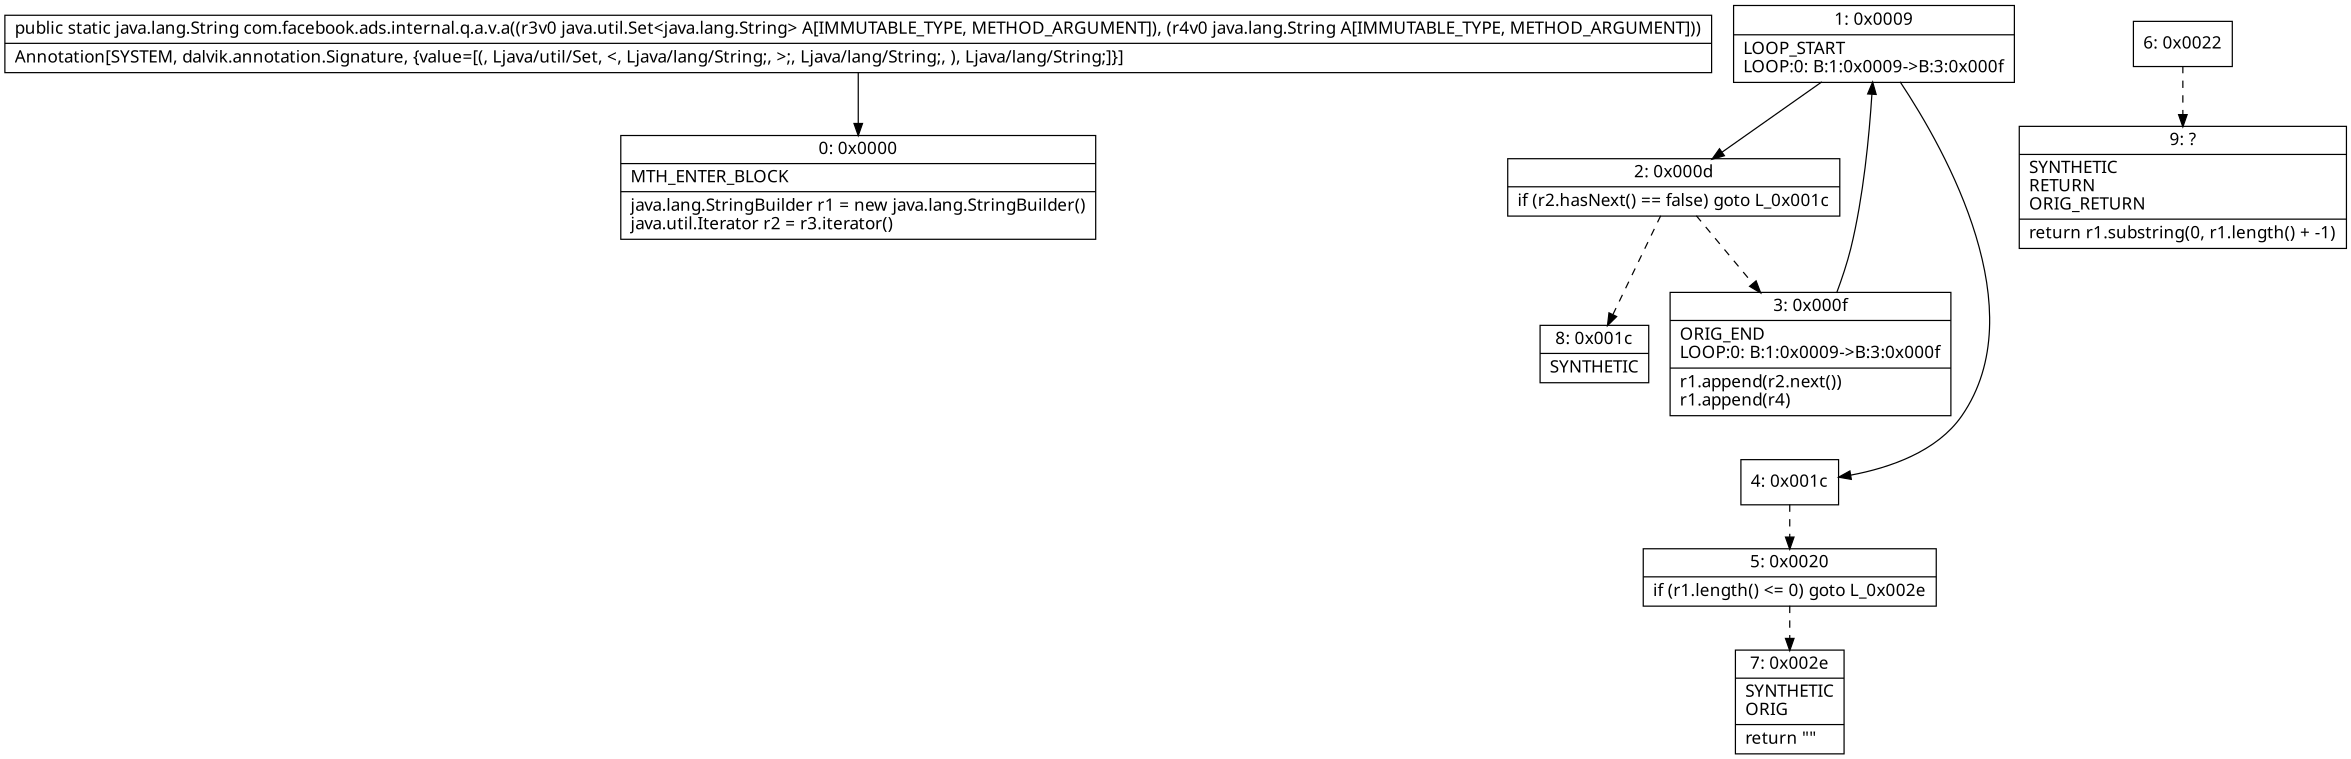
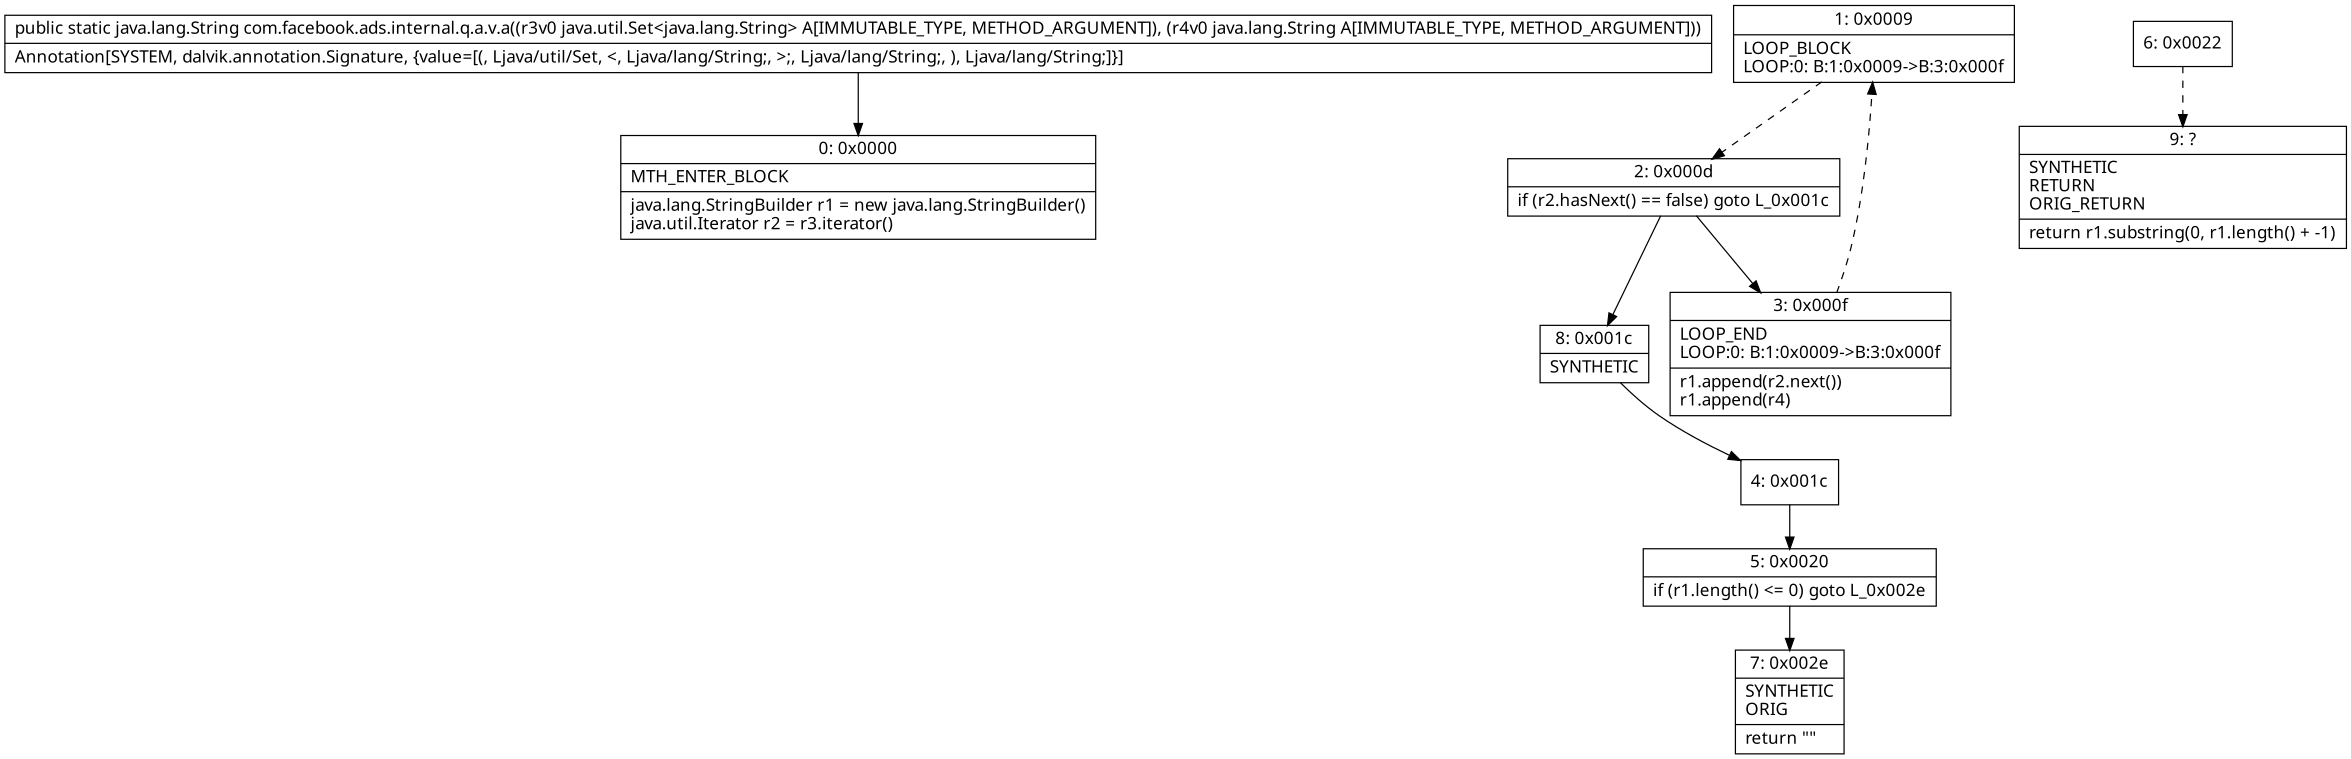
(1795, 49) -> (1798, 49)
(1772, 117) -> (1772, 117)
(1861, 195) -> (1861, 195)
(1725, 250) -> (1725, 250)
(1637, 265) -> (1637, 265)
(1988, 306) -> (1671, 424)
(1723, 335) -> (1724, 335)
(1790, 521) -> (1790, 521)
(1790, 622) -> (1790, 622)
